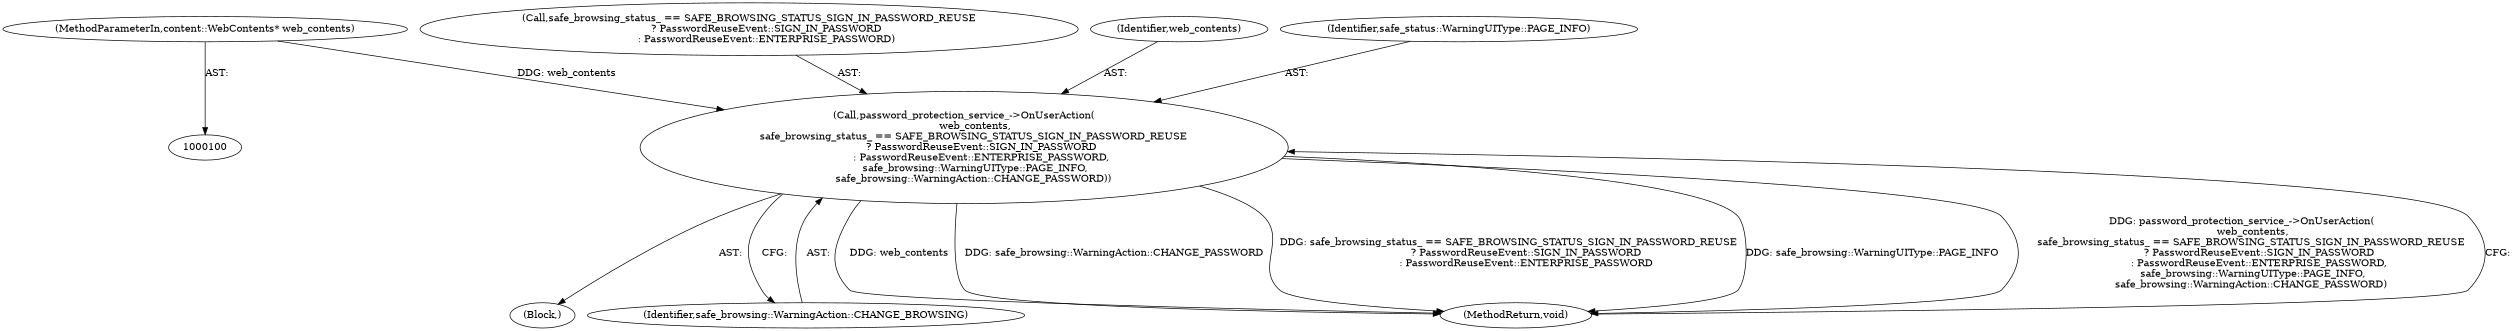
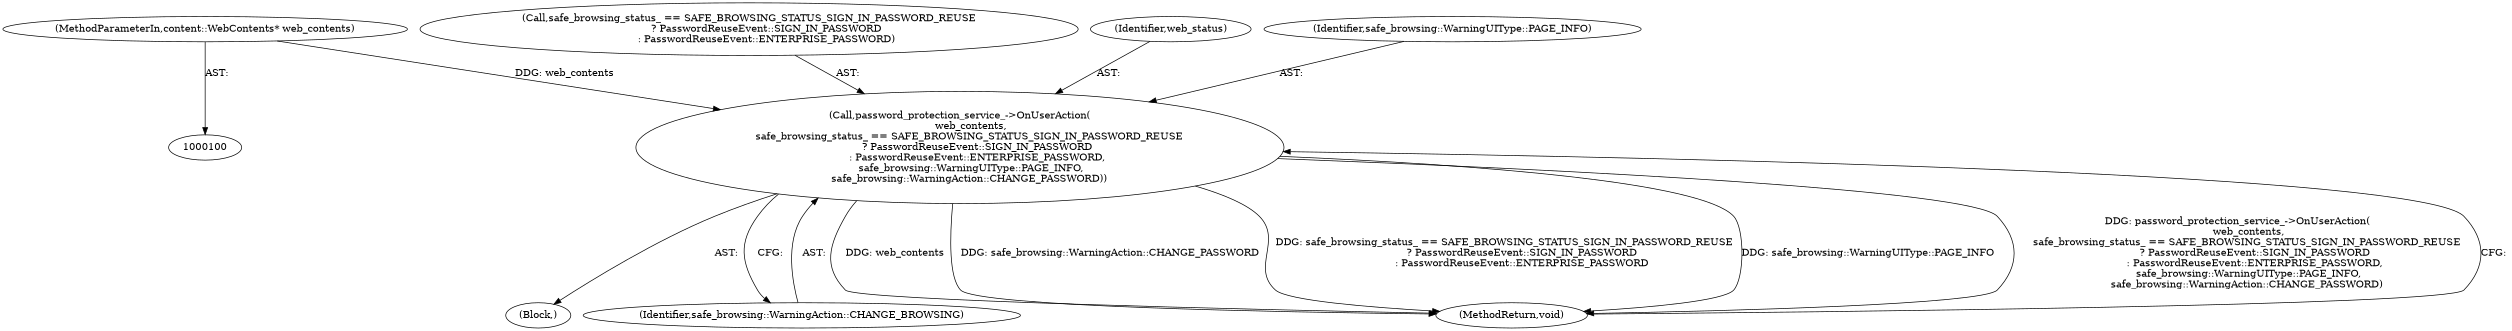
(1179, 29) -> (1171, 29)
(1459, 29) -> (1453, 29)
